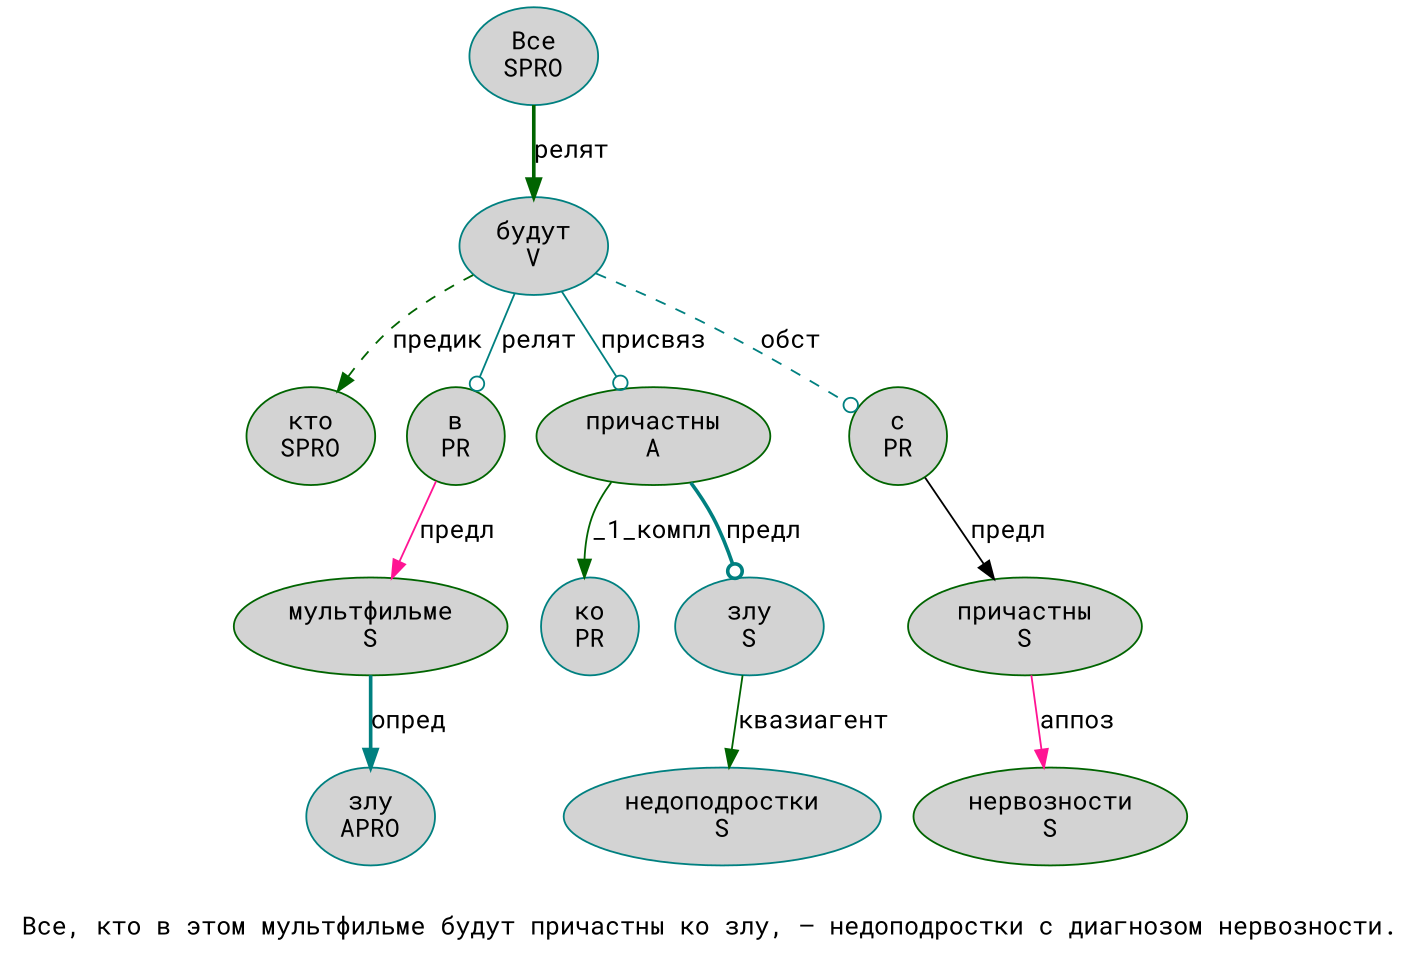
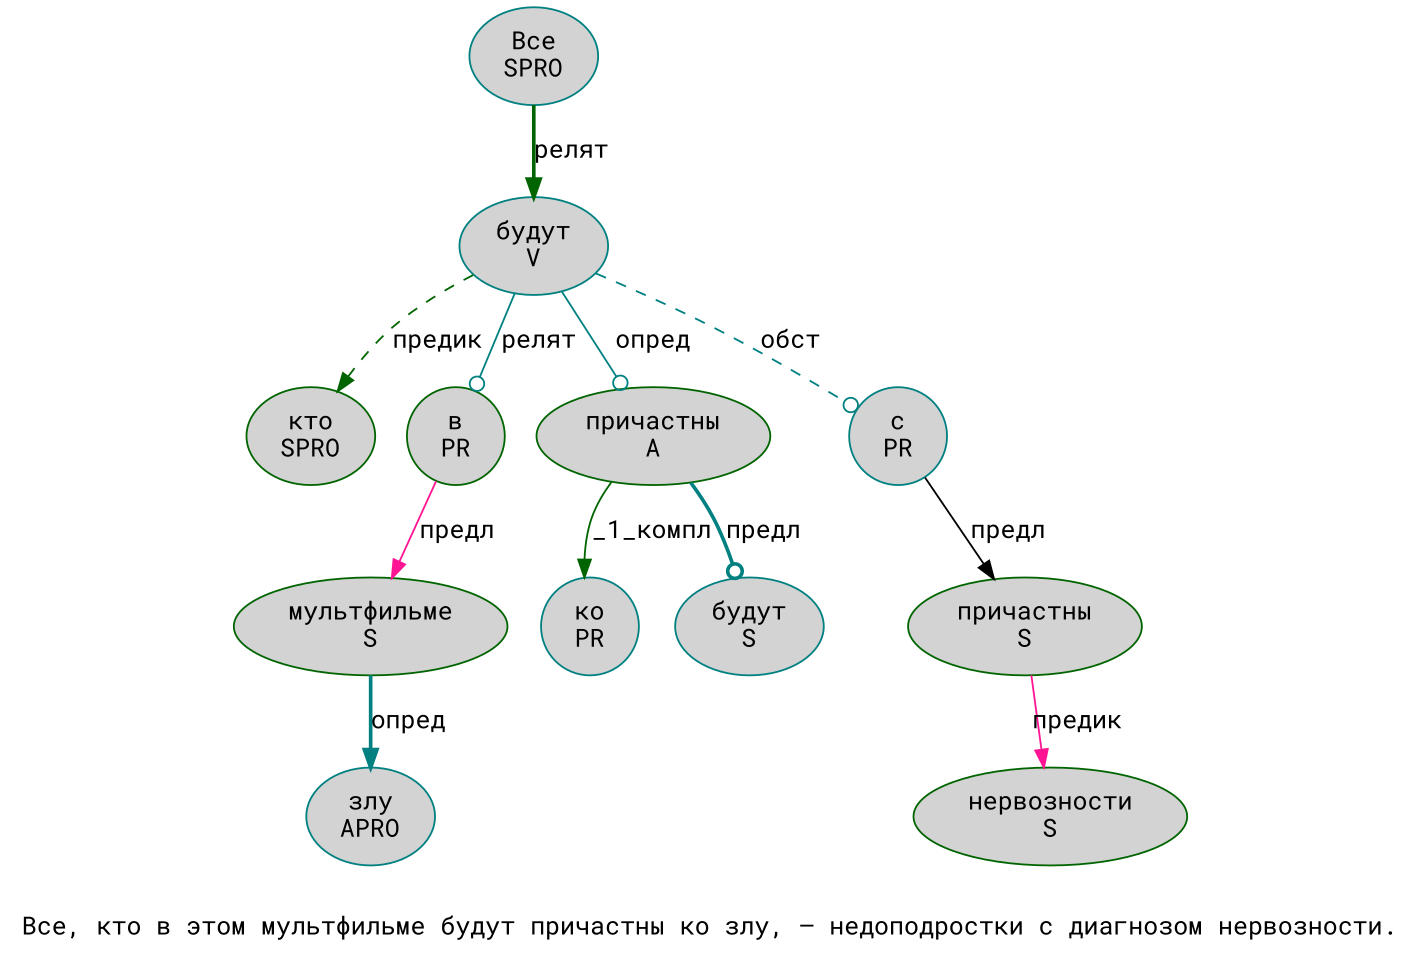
(653, 341) -> (653, 341)
(898, 436) -> (898, 436)
(749, 626) -> (749, 626)
(1078, 722) -> (1078, 722)
(722, 816) -> none
